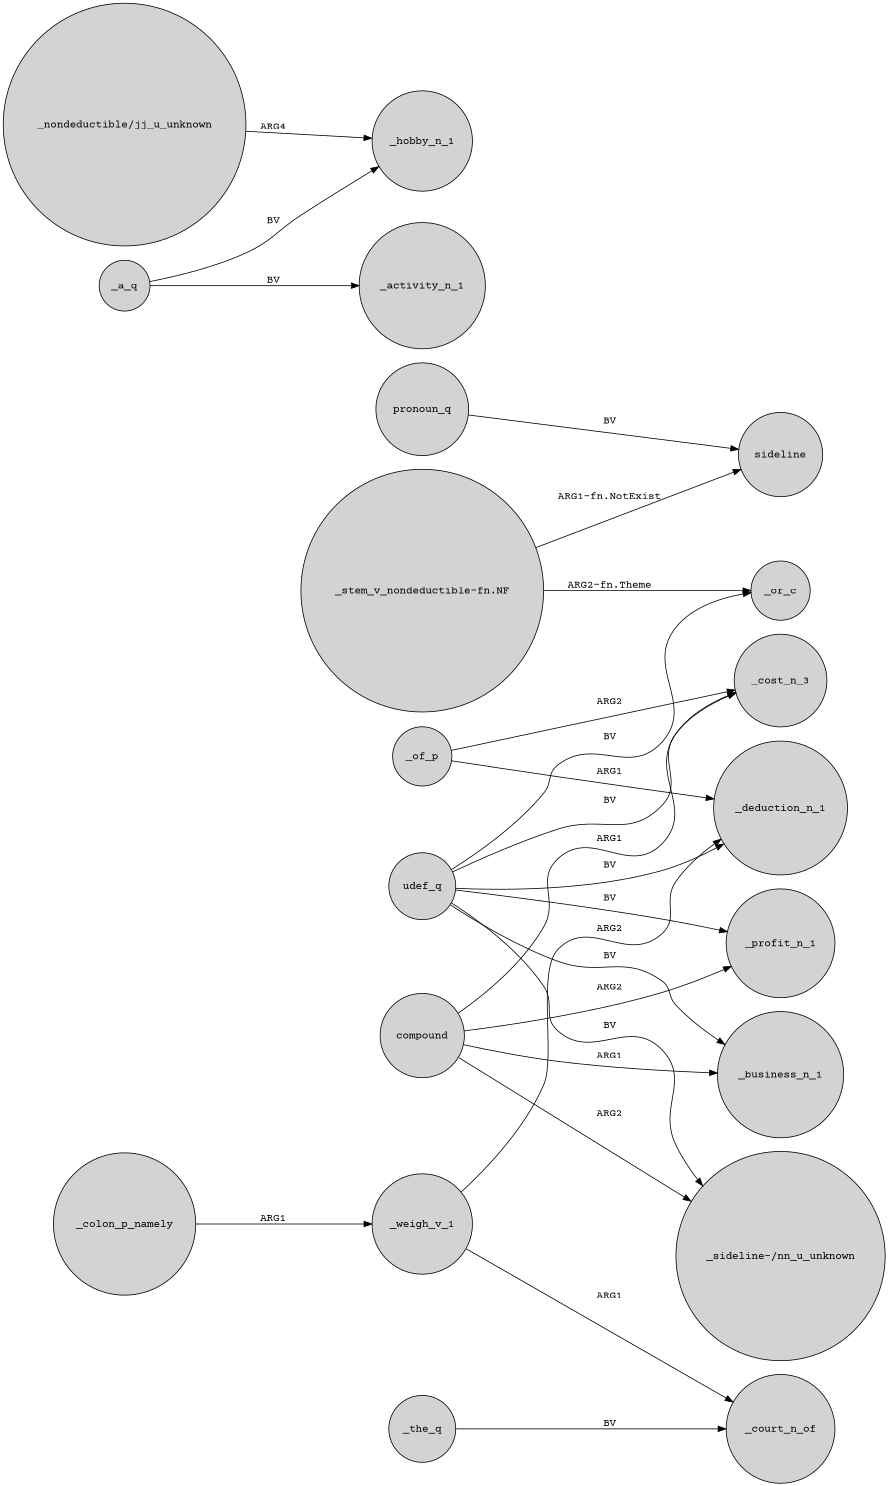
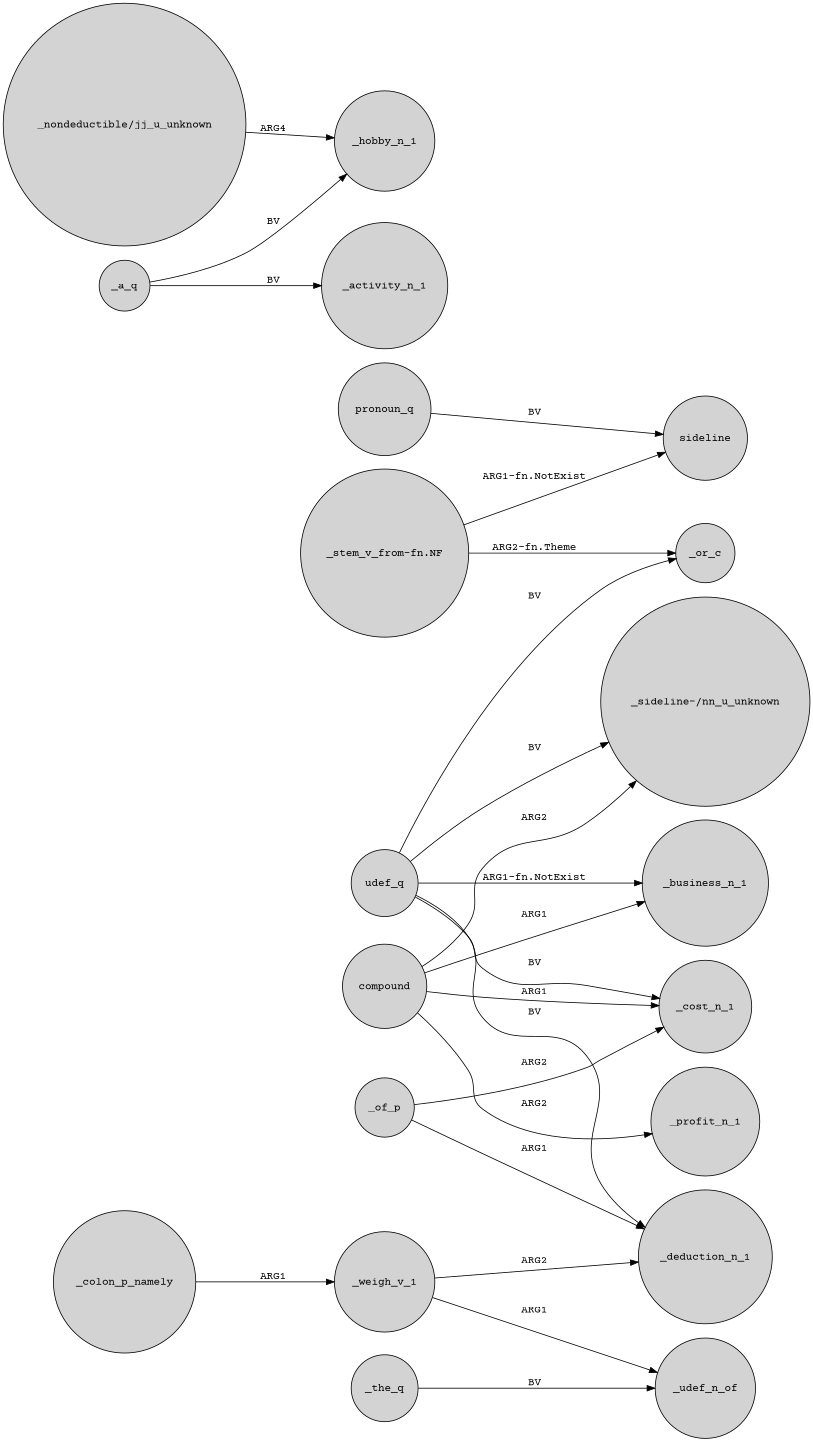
(422, 591) -> (385, 553)
(781, 681) -> (705, 1007)
(588, 908) -> none
(610, 955) -> (535, 877)
(781, 1429) -> (705, 1388)
